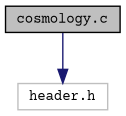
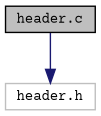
(63, 19) -> (50, 19)
